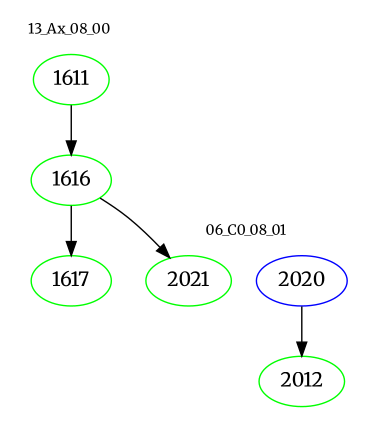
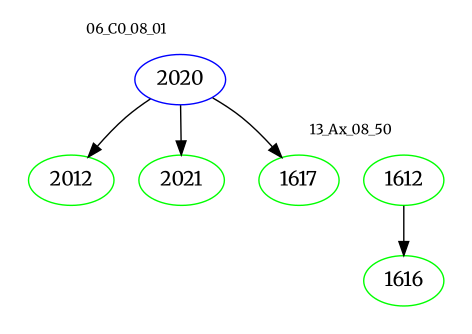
(70, 30) -> (351, 131)
(71, 80) -> (404, 180)
(71, 224) -> (256, 130)
(143, 231) -> (181, 123)
